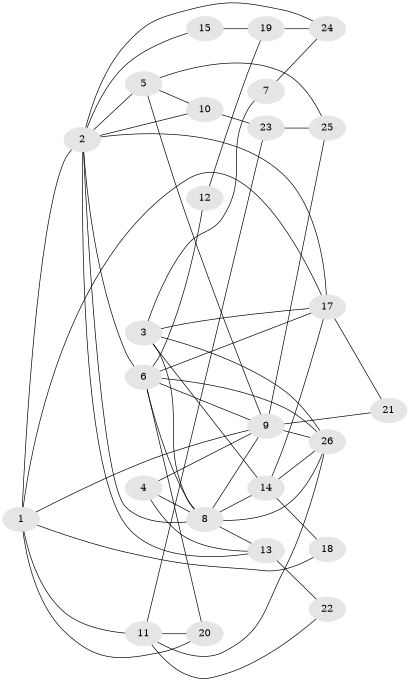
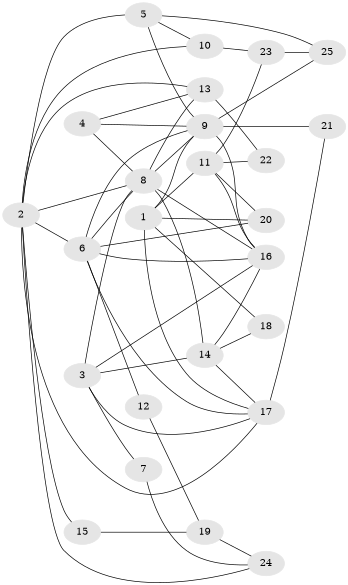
(35, 326) -> none
(327, 442) -> (266, 257)
